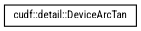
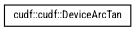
(70, 16) -> (68, 16)
